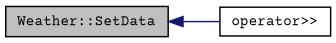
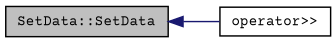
(87, 22) -> (87, 22)
